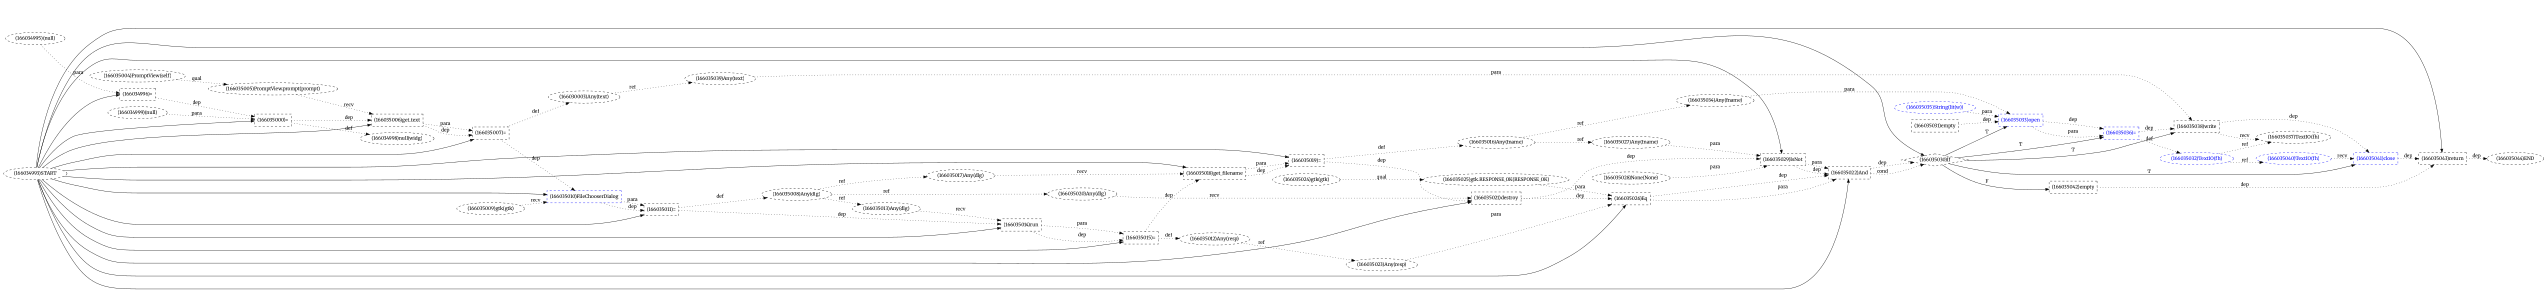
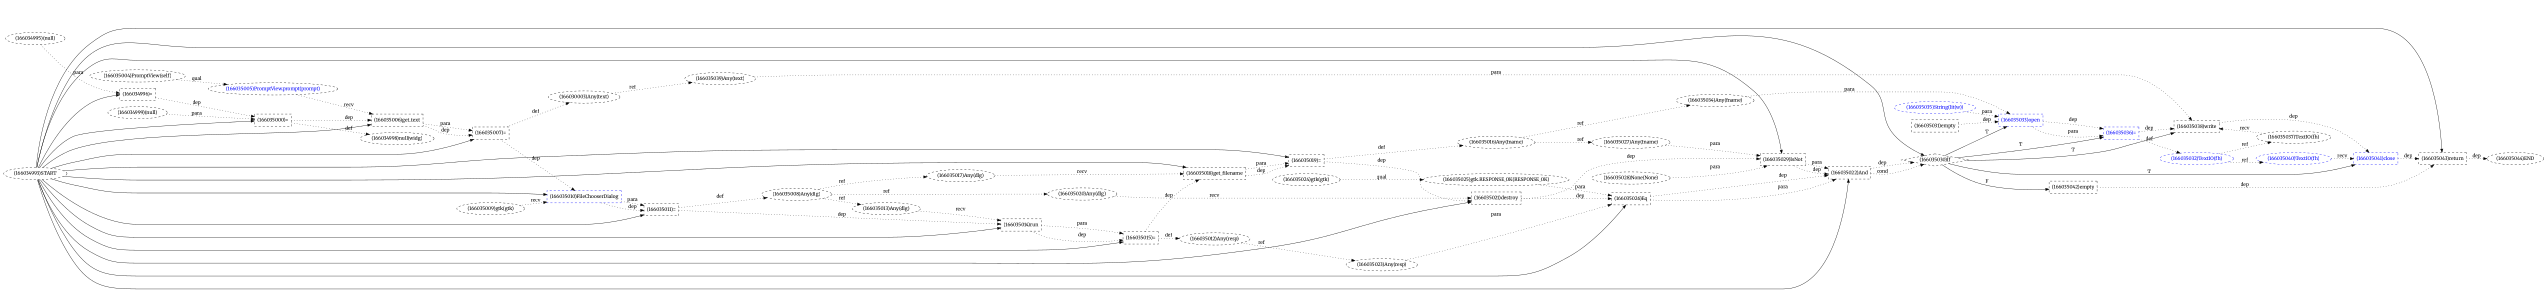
(273, 89) -> (273, 89)
(2235, 138) -> (2243, 131)
